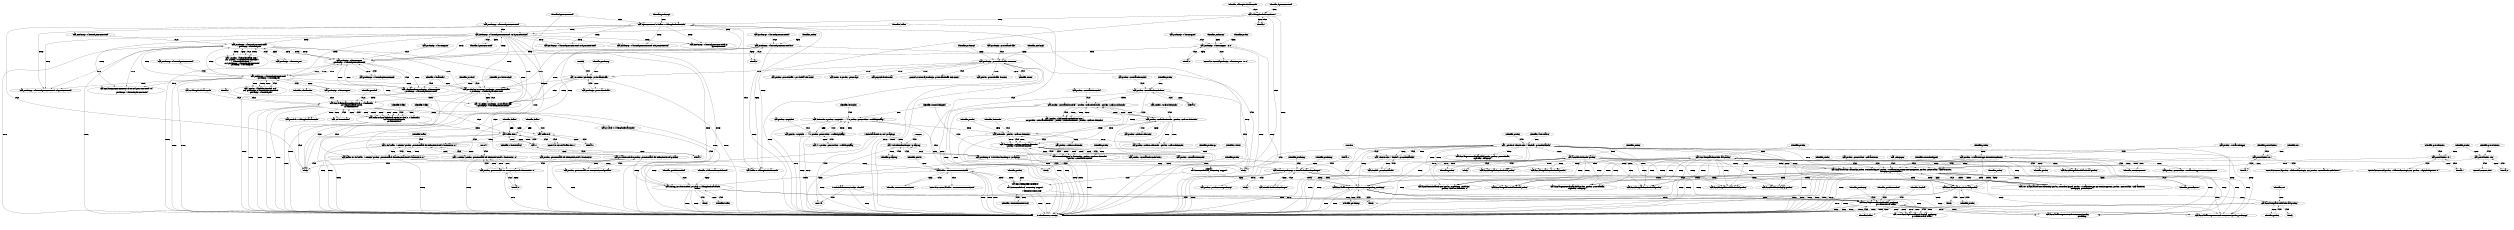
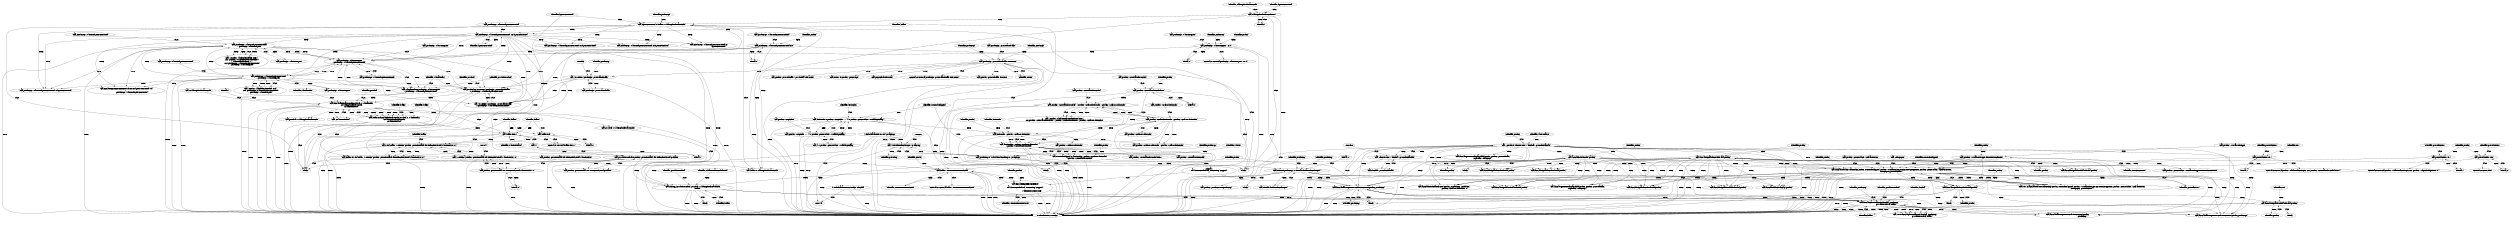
(519, 140) -> none
(889, 157) -> (889, 157)
(2078, 158) -> none
